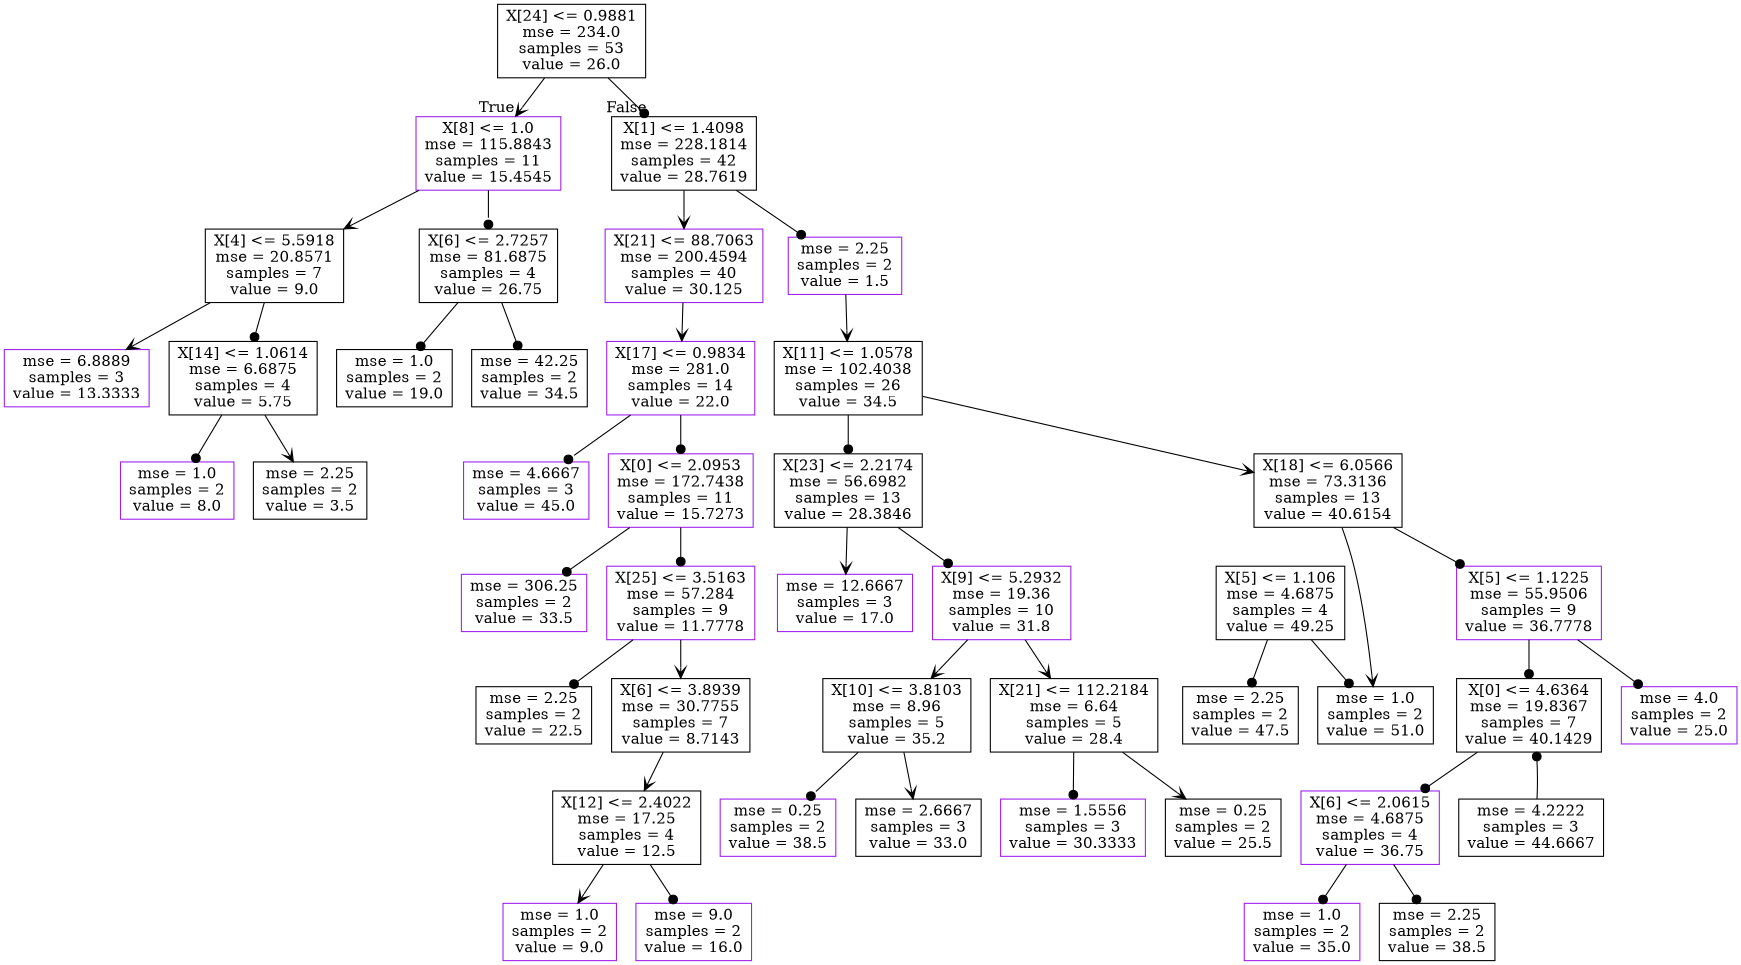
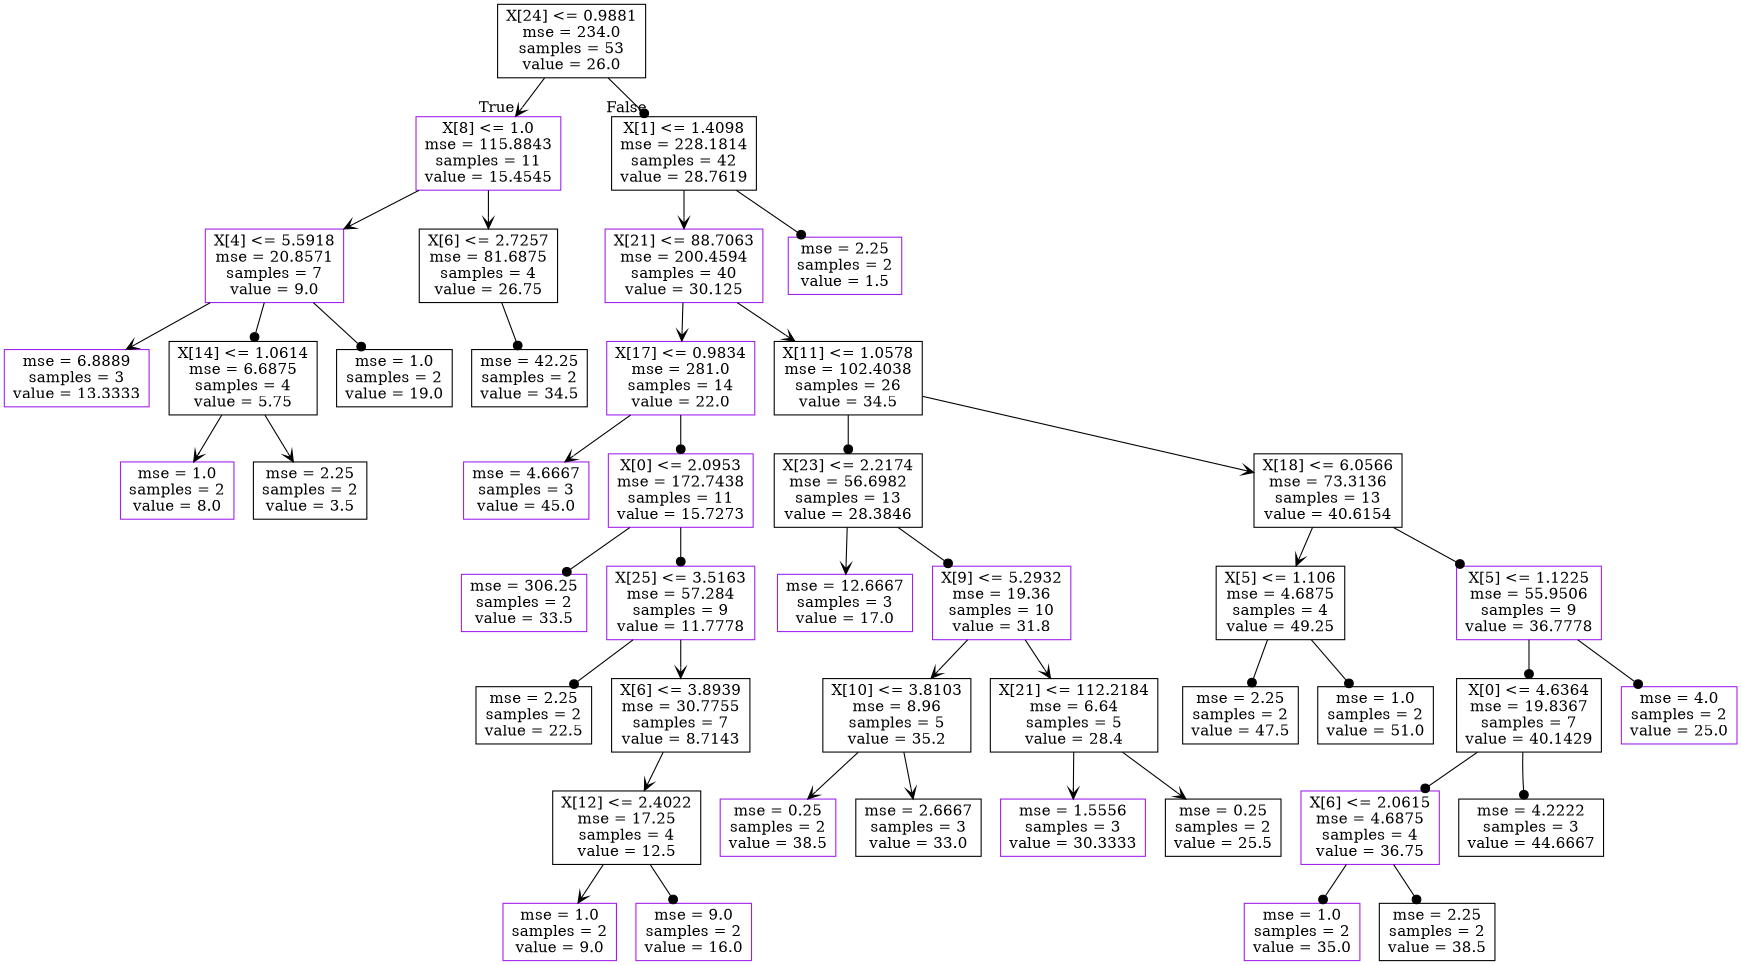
(488, 204) -> (488, 204)
(274, 266) -> (274, 266)
(846, 313) -> (761, 319)
(441, 323) -> (336, 323)
(210, 435) -> (210, 435)
(602, 435) -> (602, 435)
(1361, 601) -> (1306, 542)
(1074, 771) -> (1074, 771)
(837, 772) -> (837, 772)
(1537, 780) -> (1523, 771)
